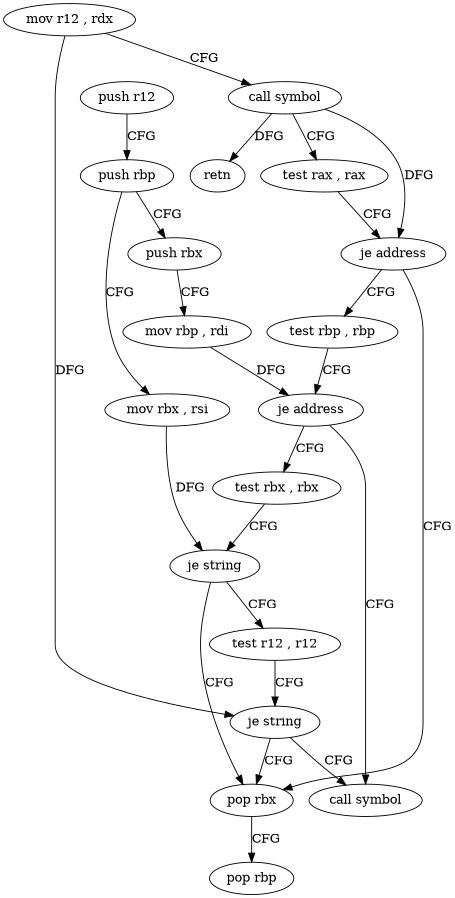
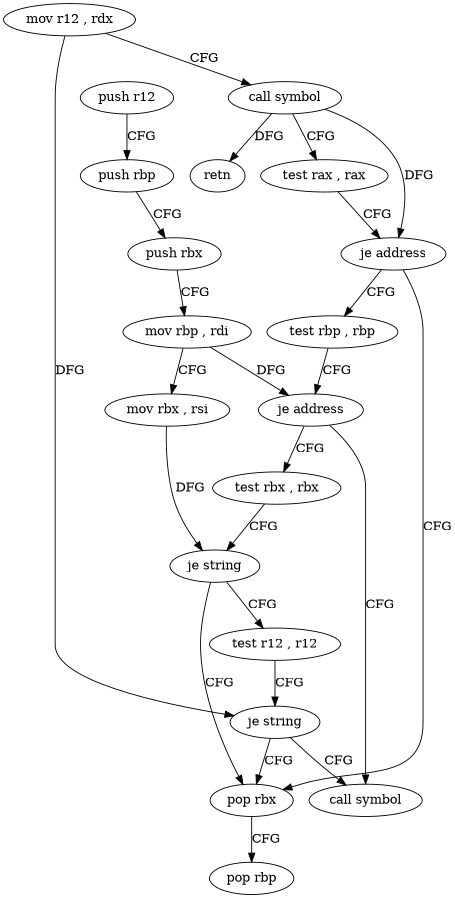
(106, 294) -> (178, 366)
